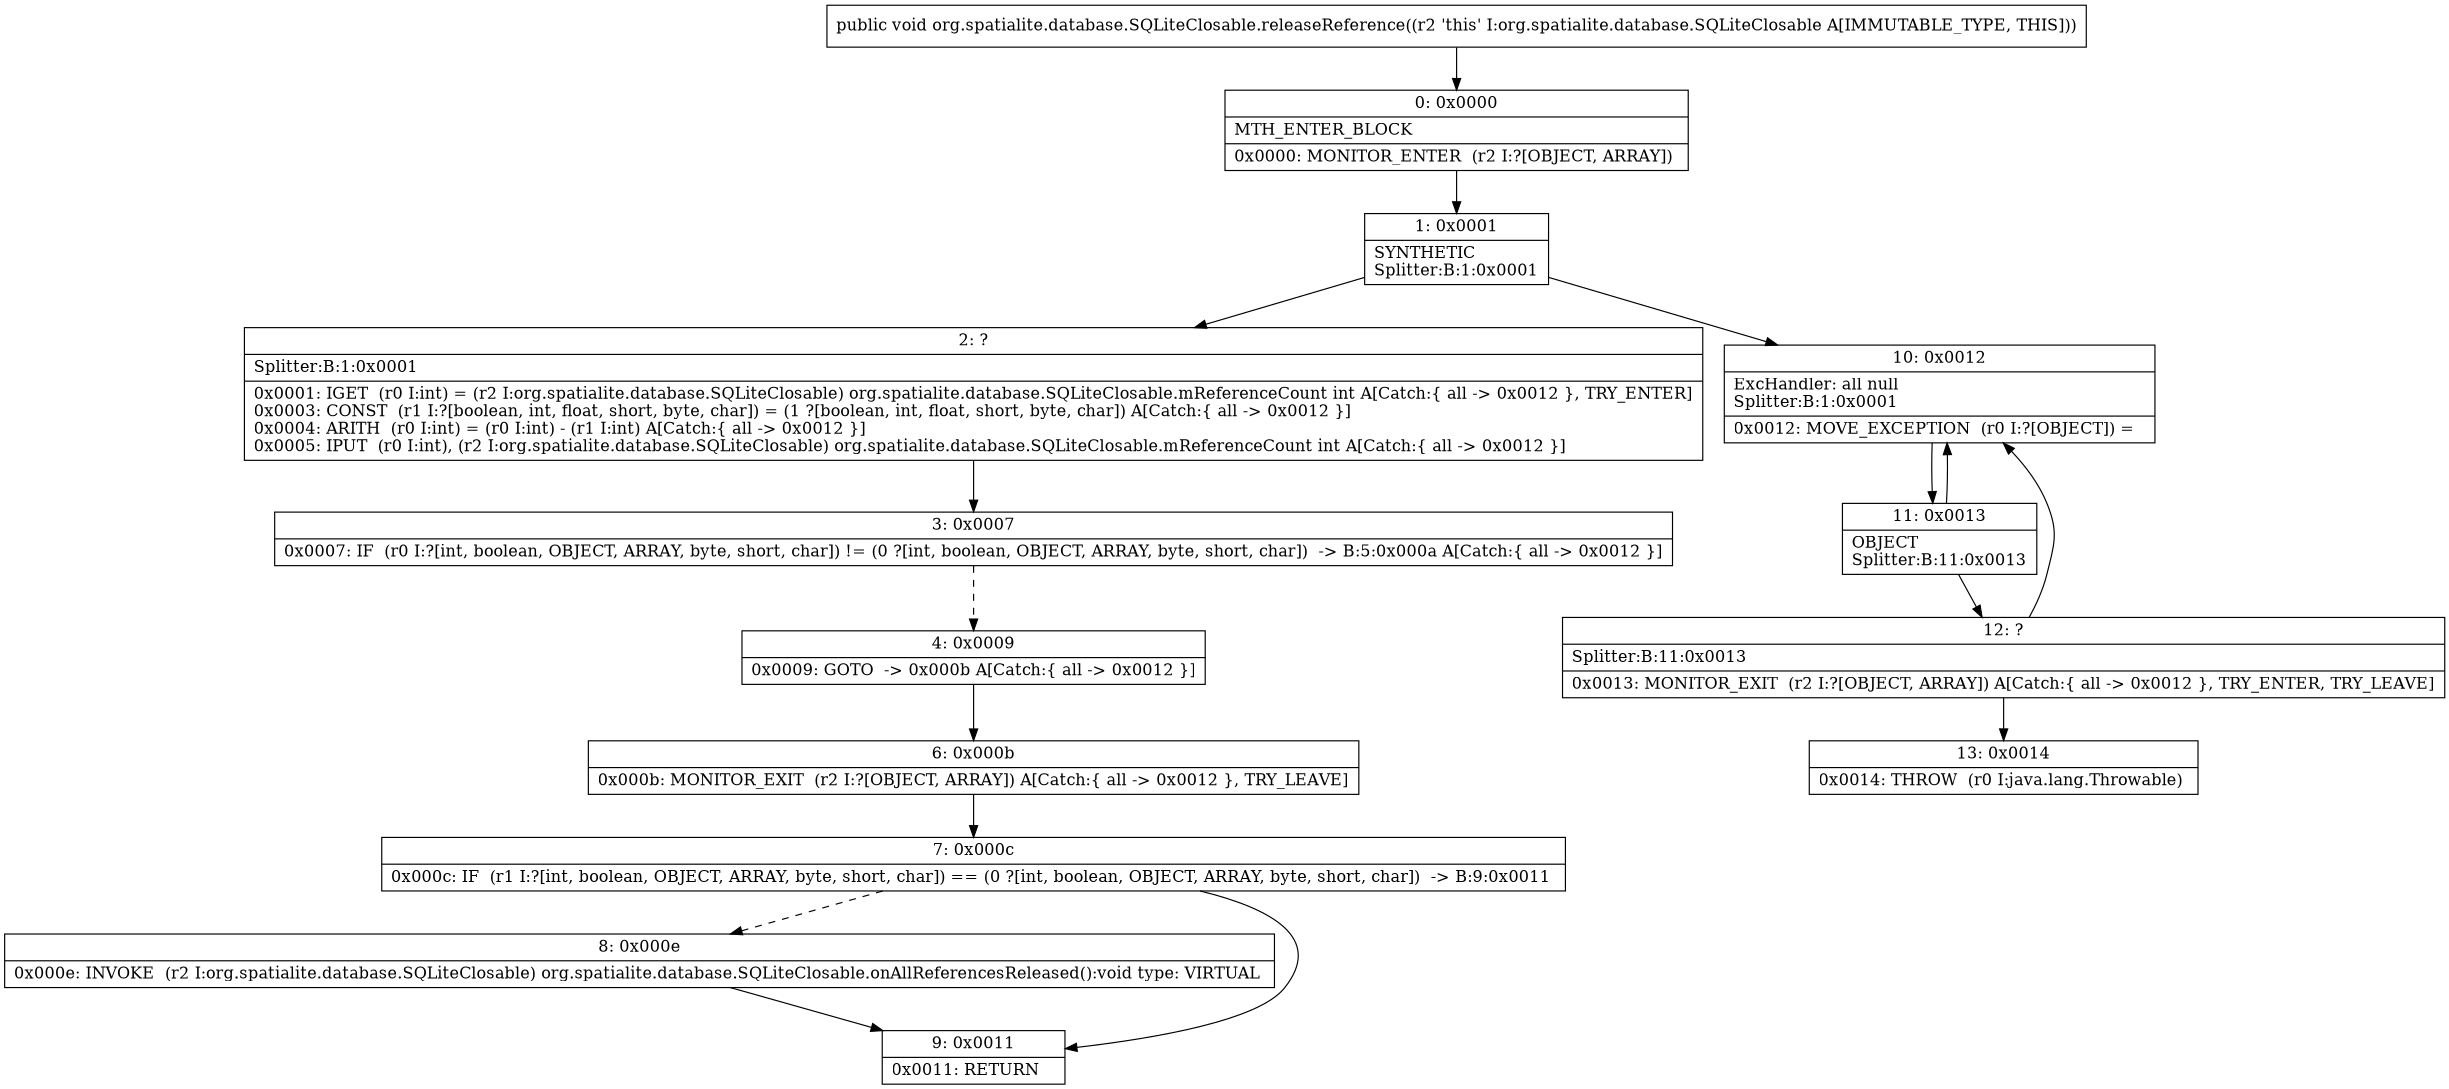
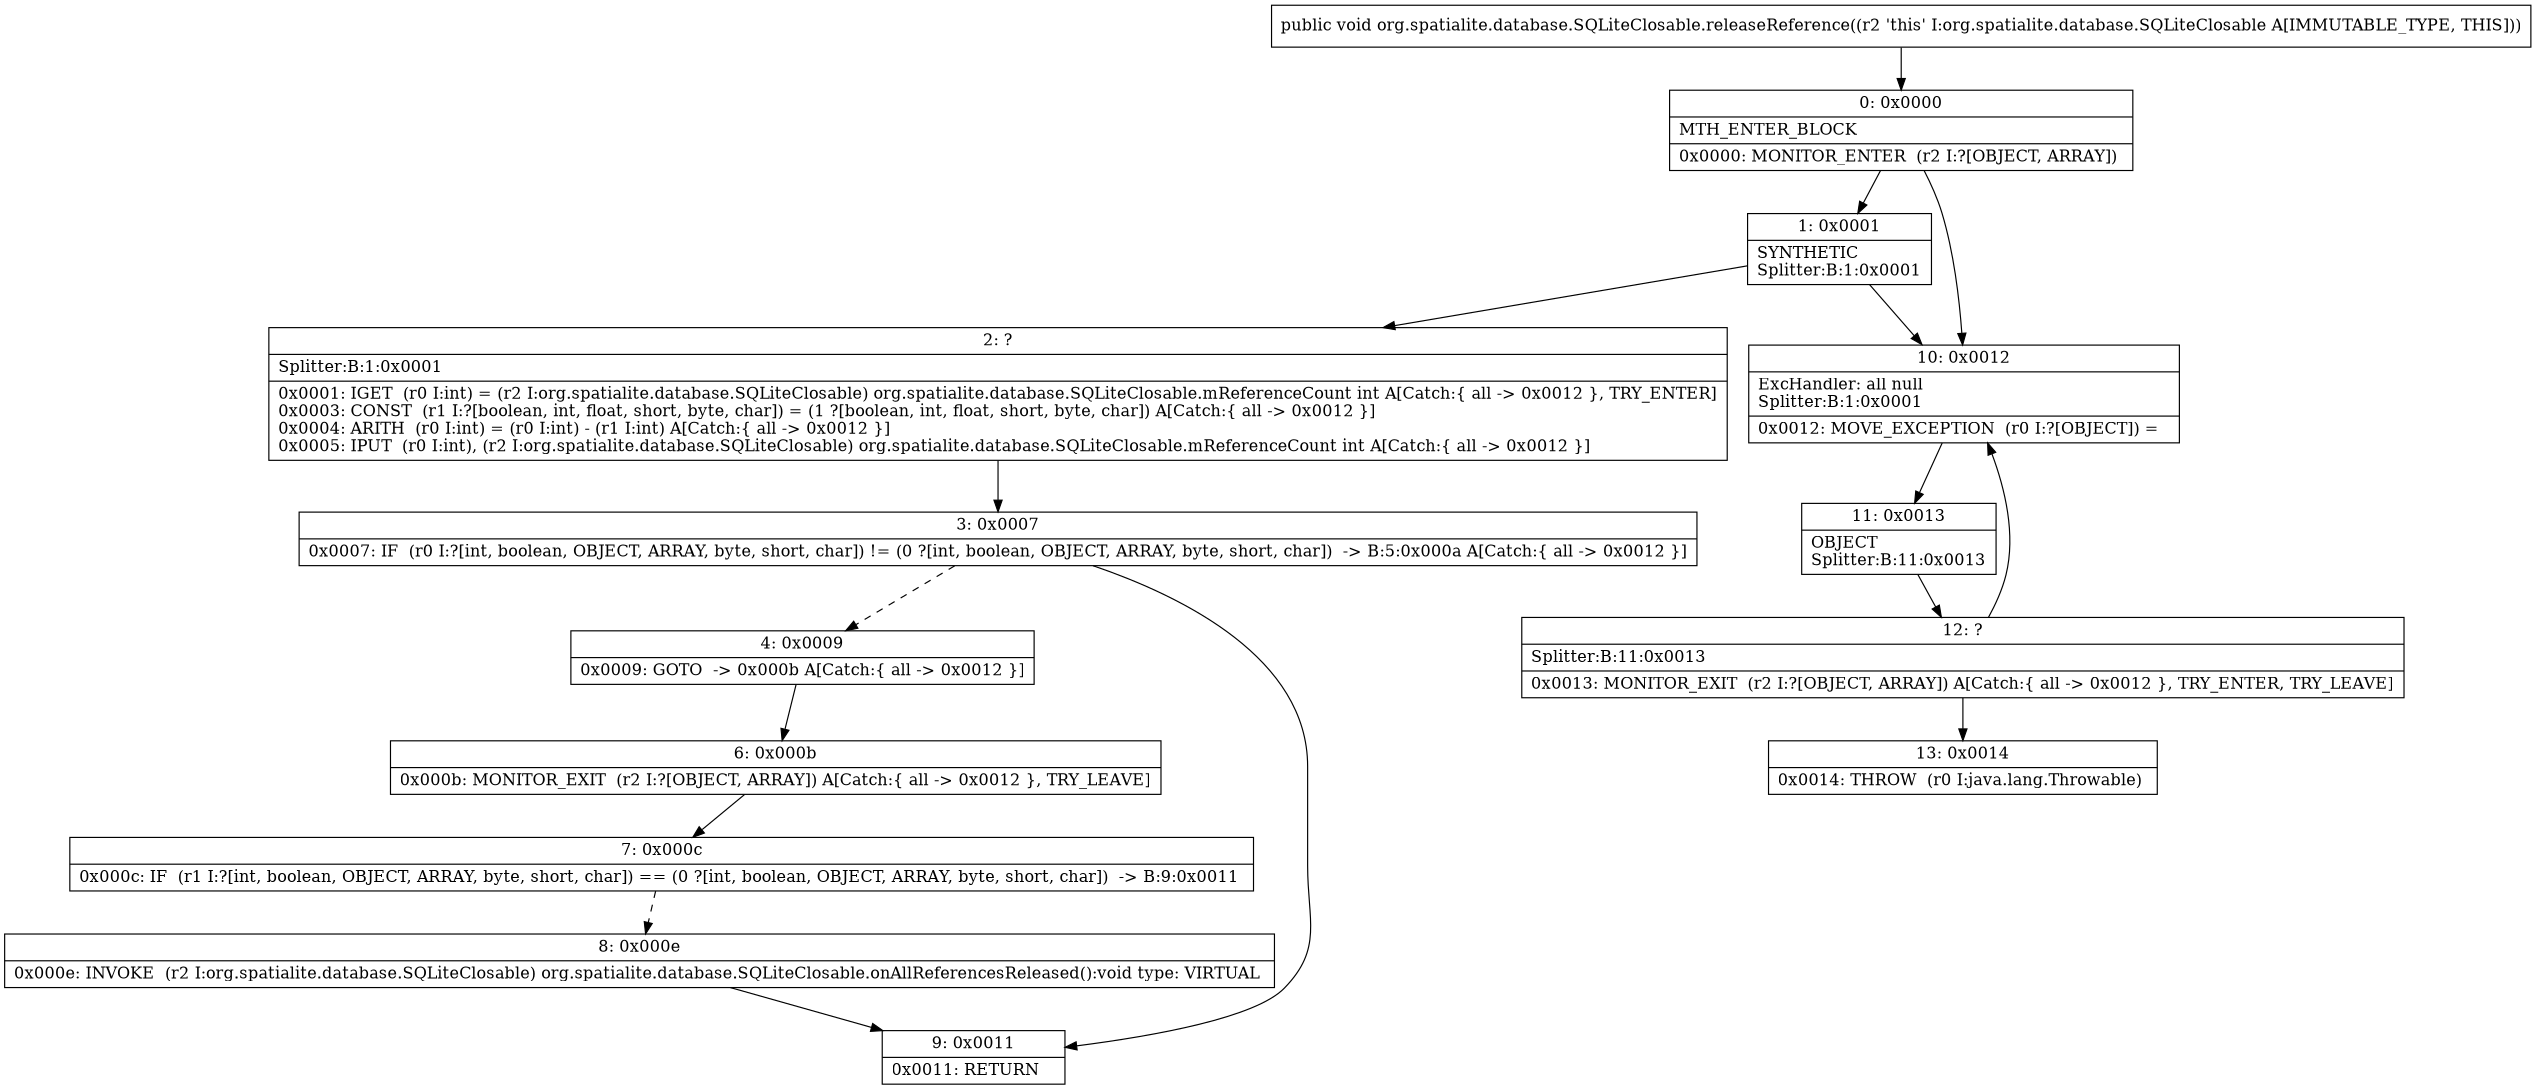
(1947, 479) -> (1951, 250)
(1261, 1005) -> (1308, 833)
